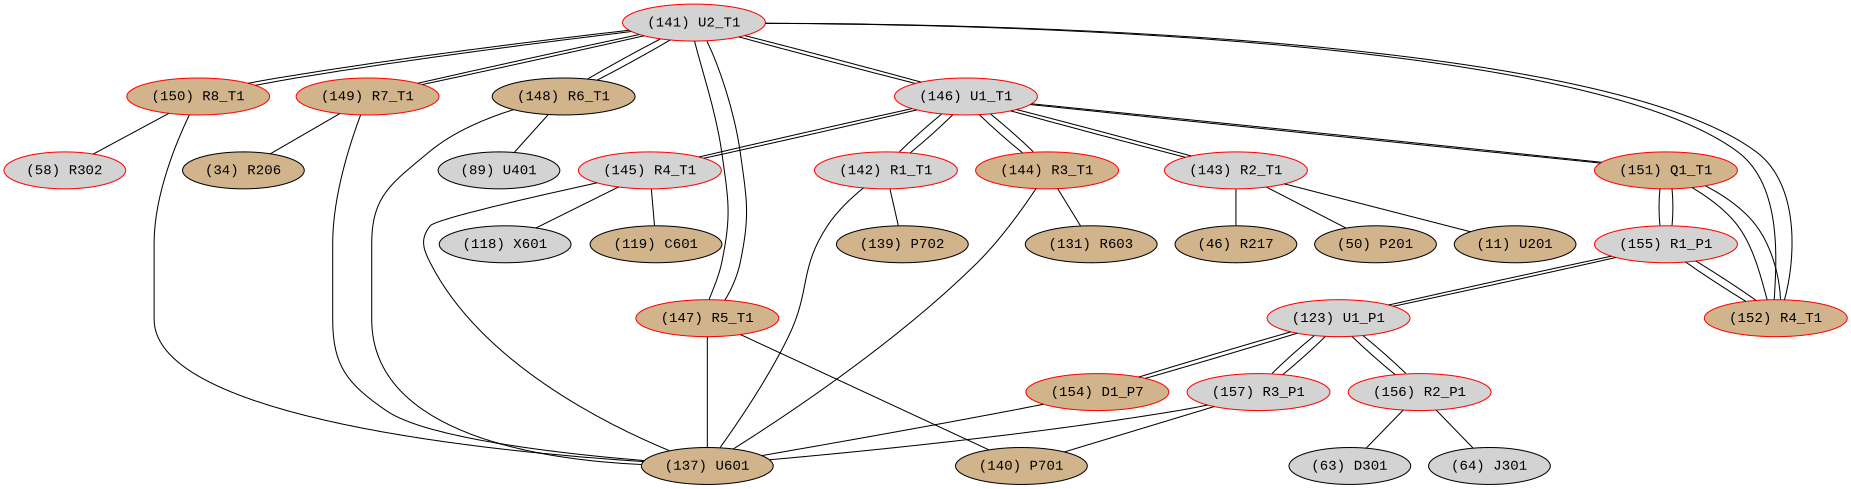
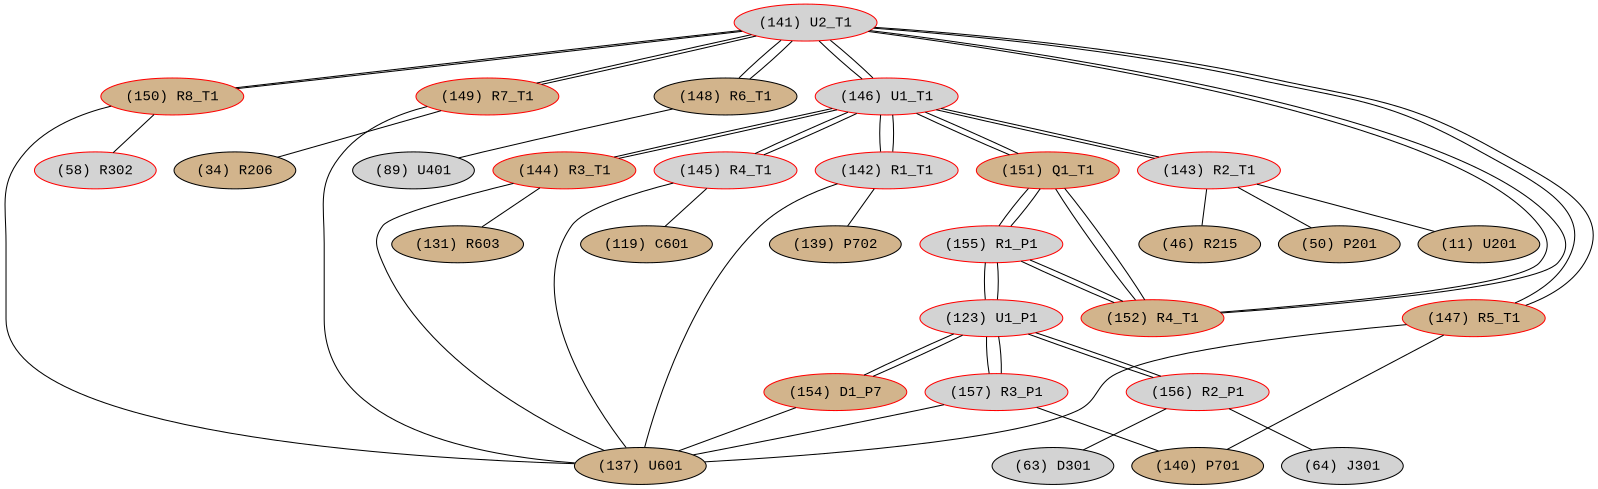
(505, 244) -> none
(1236, 244) -> (1200, 244)
(377, 345) -> none
